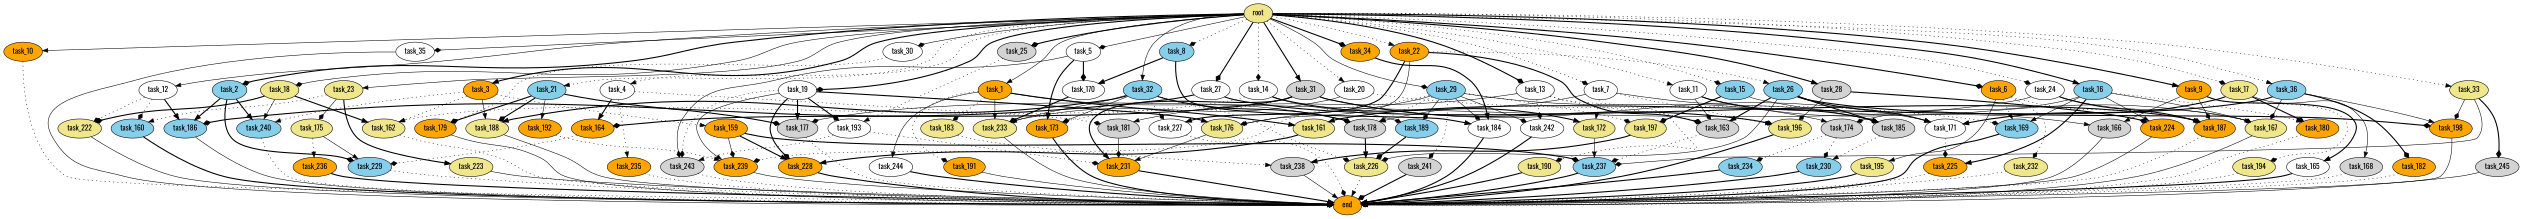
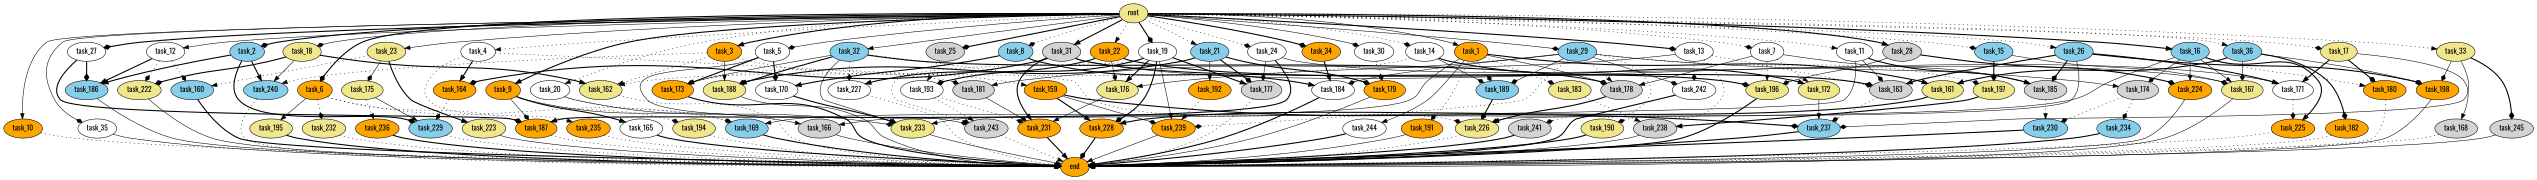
(1597, 58) -> (1600, 23)
none -> (1482, 68)
